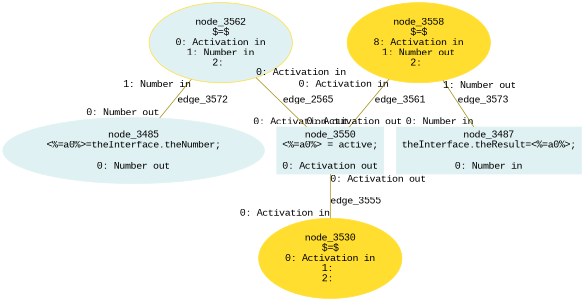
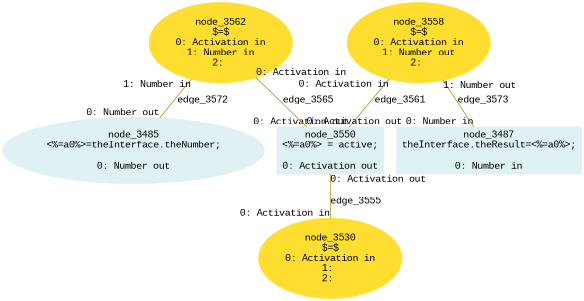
(221, 43) -> (221, 43)
(419, 43) -> (419, 43)
(308, 100) -> (308, 100)
